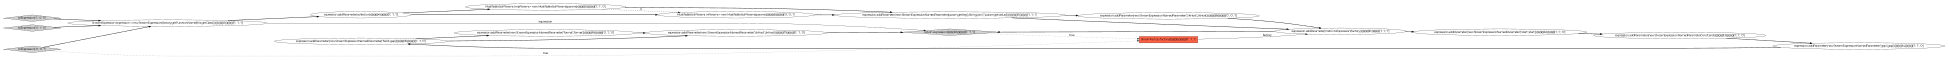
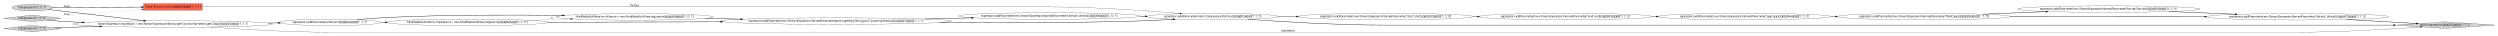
(1059, 36) -> (95, 13)
(32, 49) -> (32, 8)
(593, 55) -> (97, 7)
